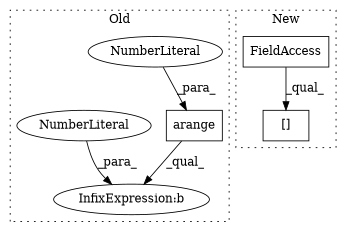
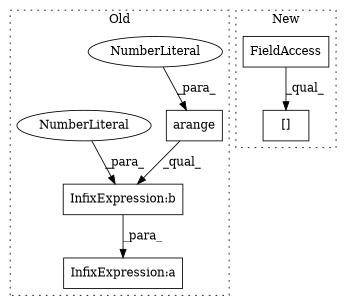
(132, 199) -> (123, 199)
none -> (123, 273)
